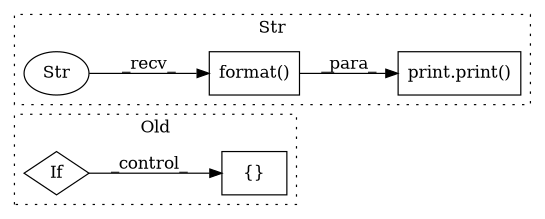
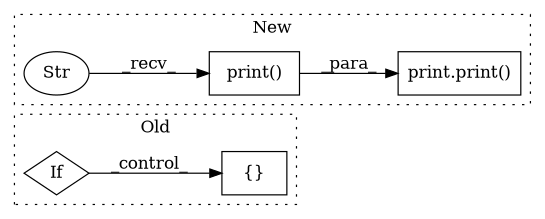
(272, 28) -> (272, 28)
(254, 73) -> (254, 73)
